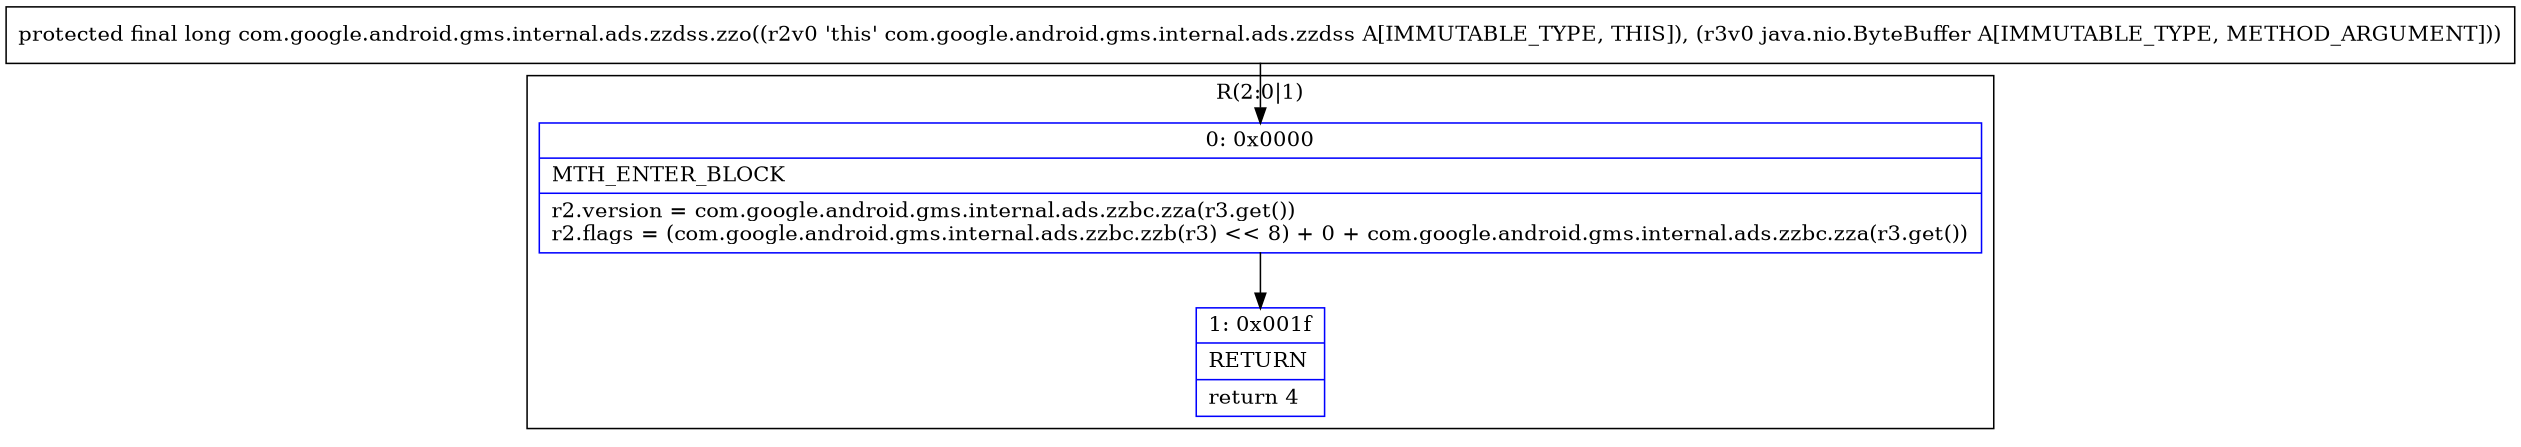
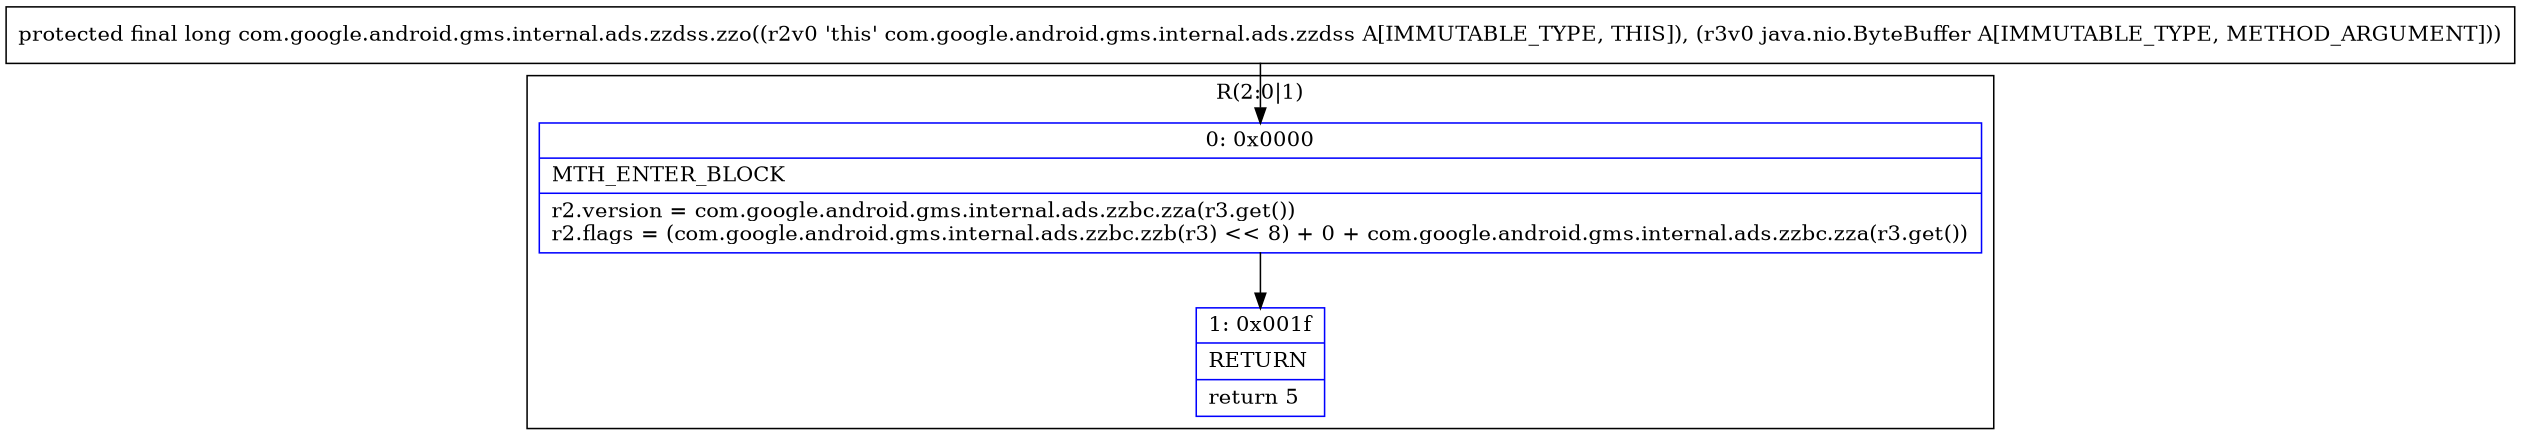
(1254, 397) -> (1254, 397)
